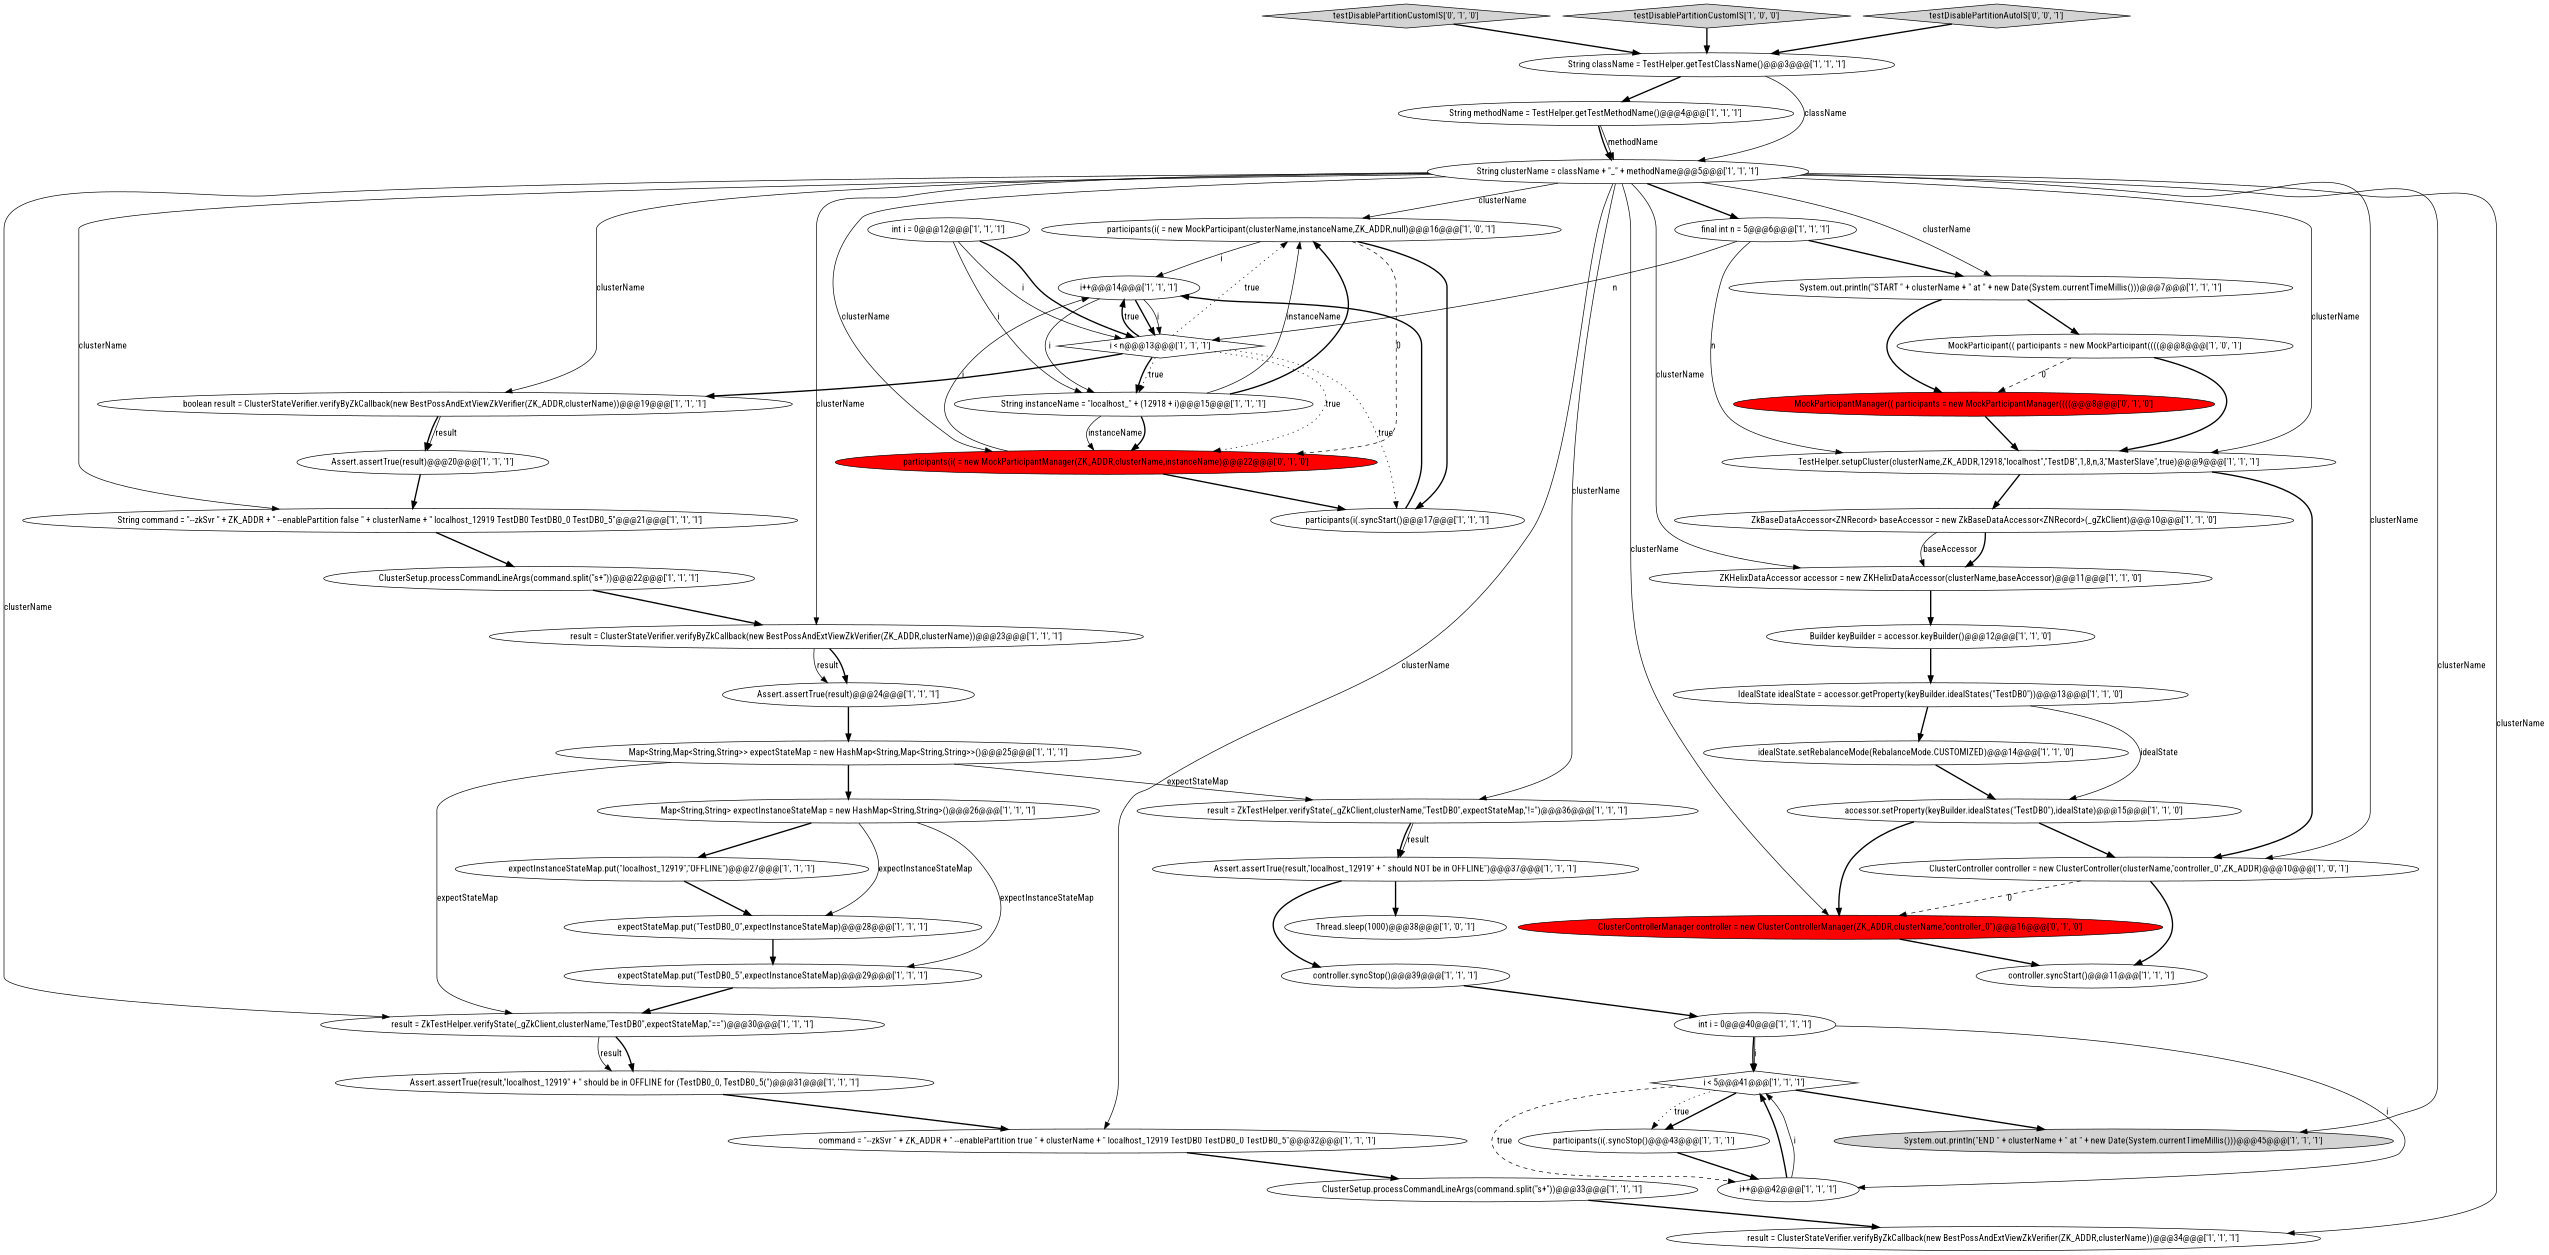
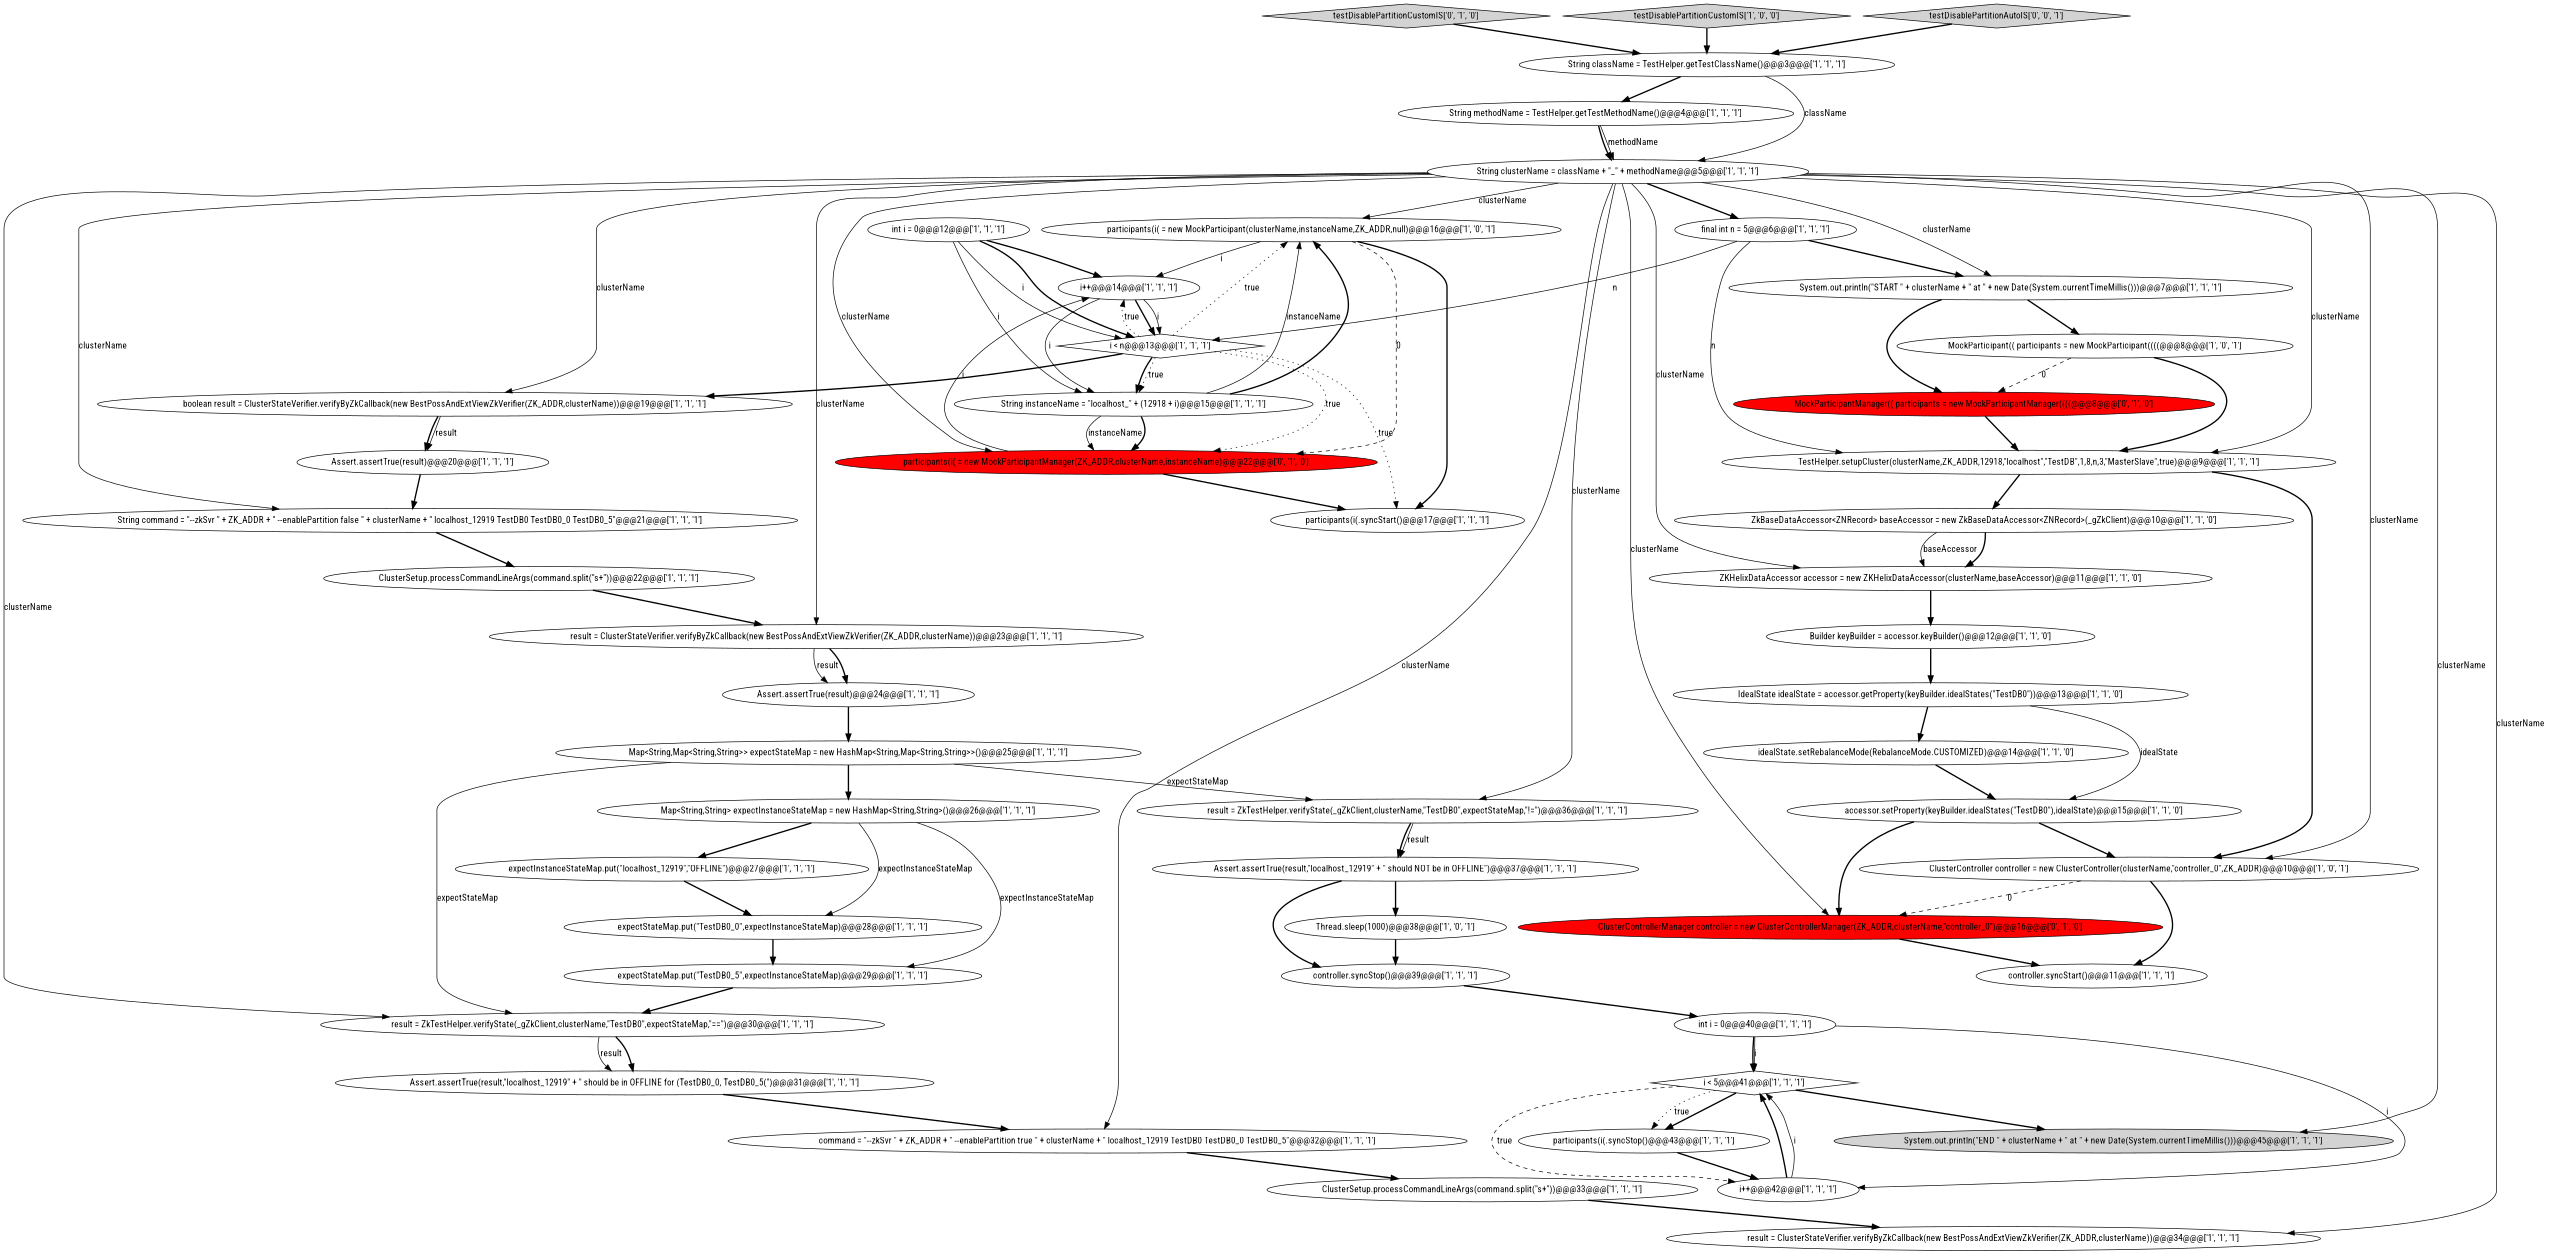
(1403, 323) -> (1041, 256)
(1126, 324) -> (1126, 324)
none -> (1396, 948)
